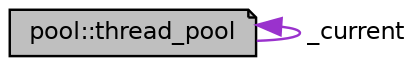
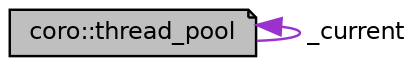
(133, 33) -> (133, 33)
